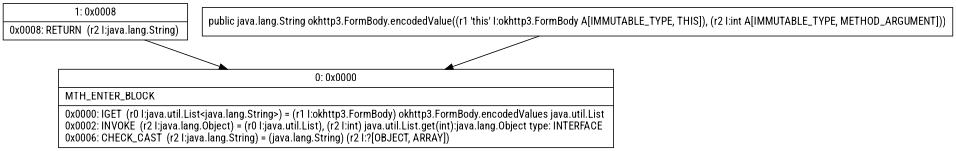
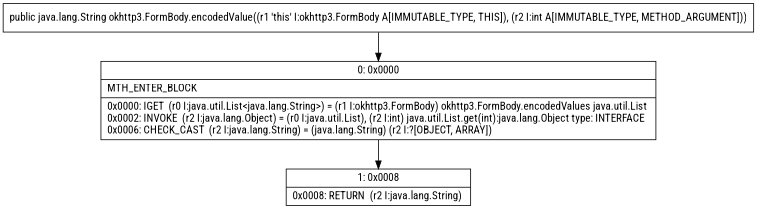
(182, 53) -> (378, 150)
